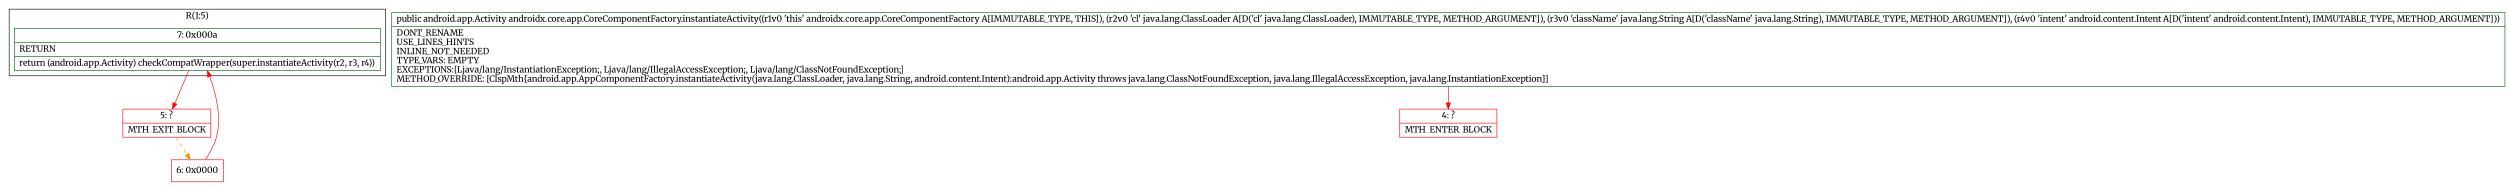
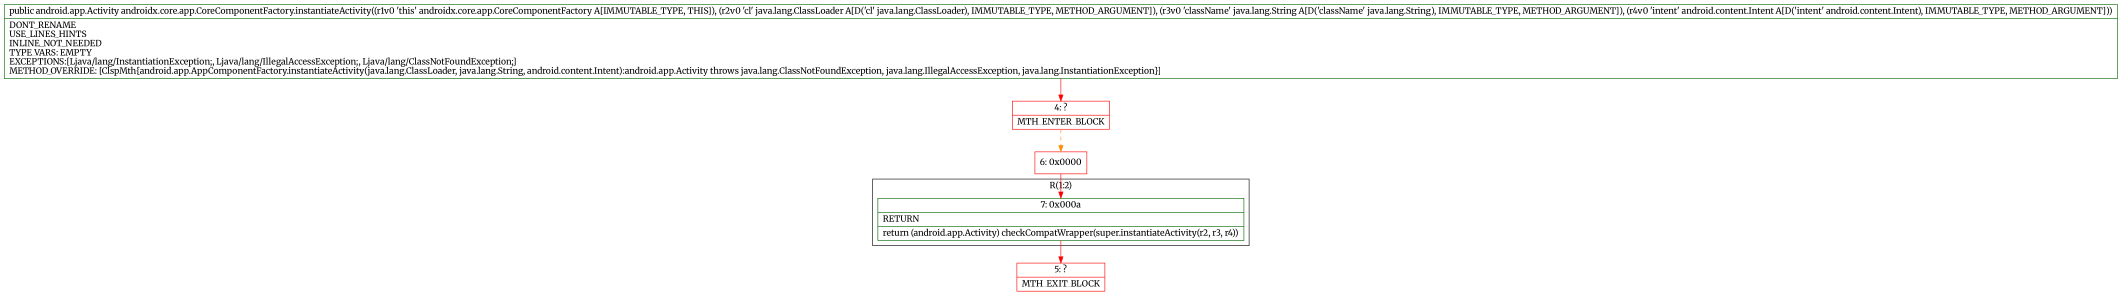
(197, 16) -> (1061, 186)
(181, 146) -> (1061, 137)
